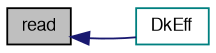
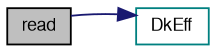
(113, 39) -> (94, 14)
